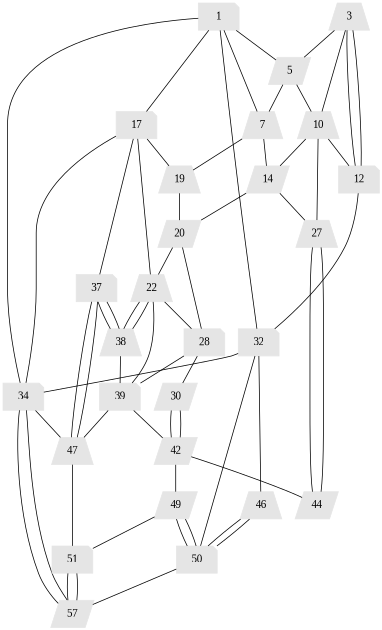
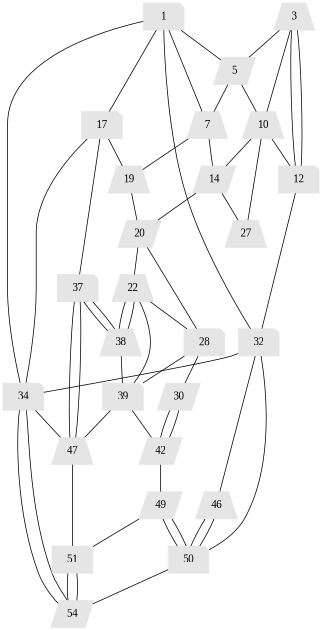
(144, 207) -> none
(317, 505) -> none
(72, 614) -> (72, 614)
